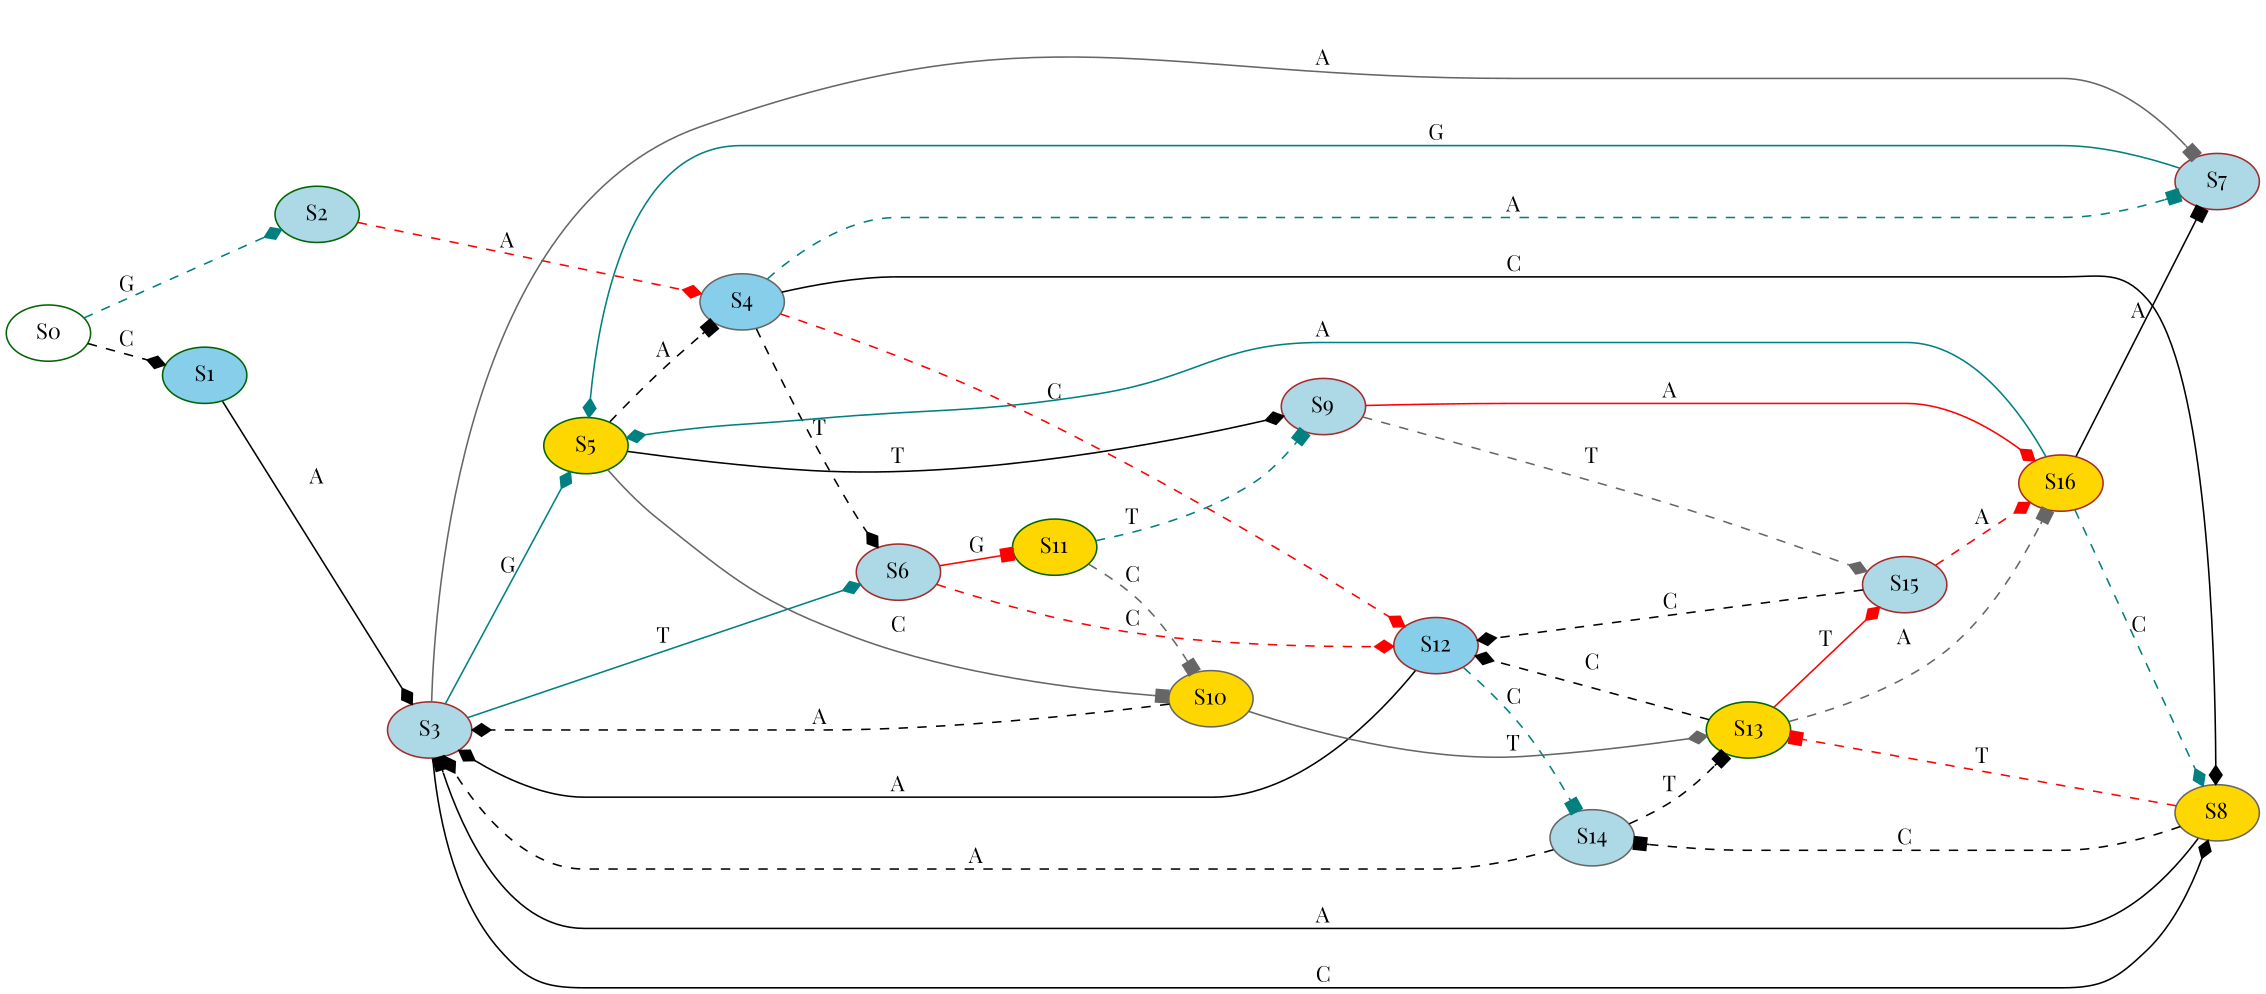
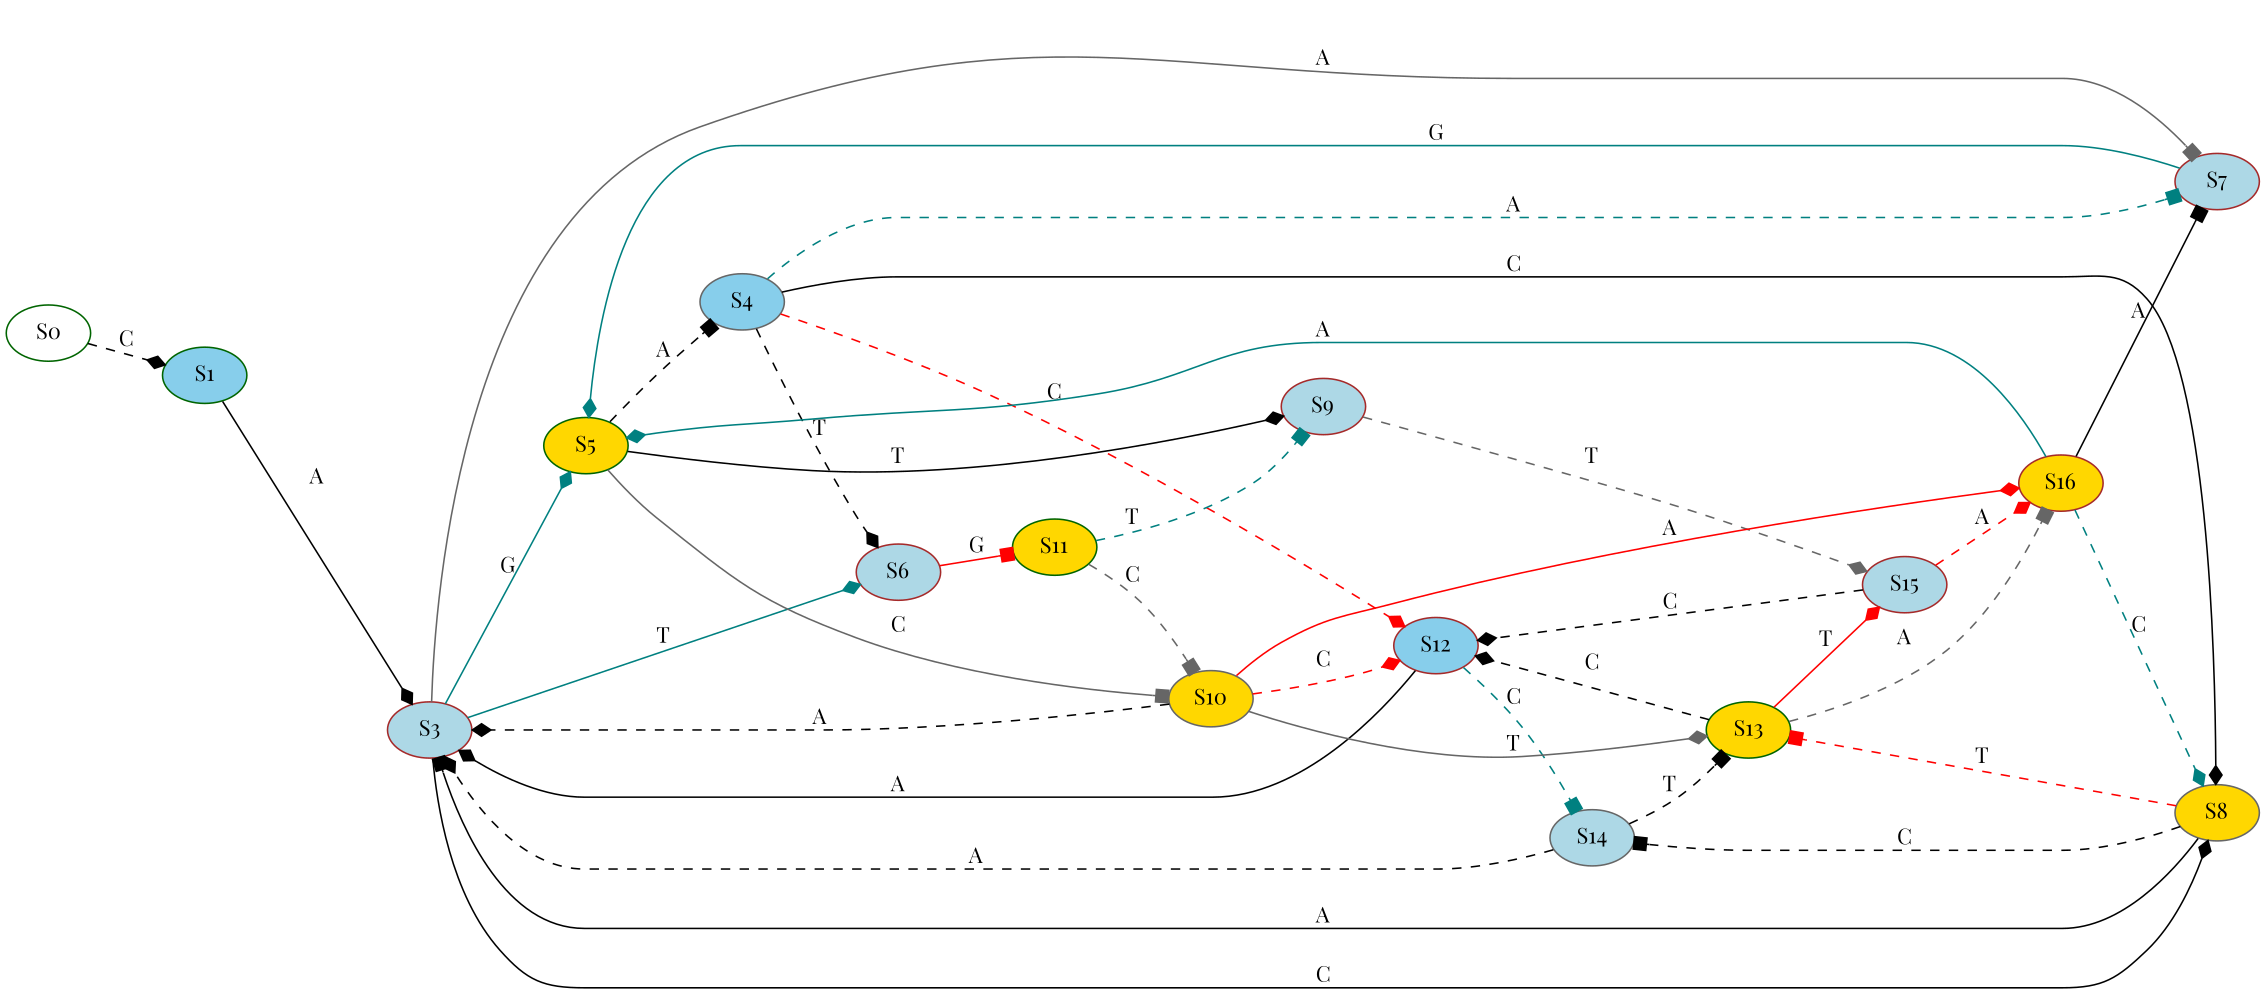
(317, 214) -> none
(1698, 403) -> (1609, 555)
(1153, 635) -> (1318, 683)
